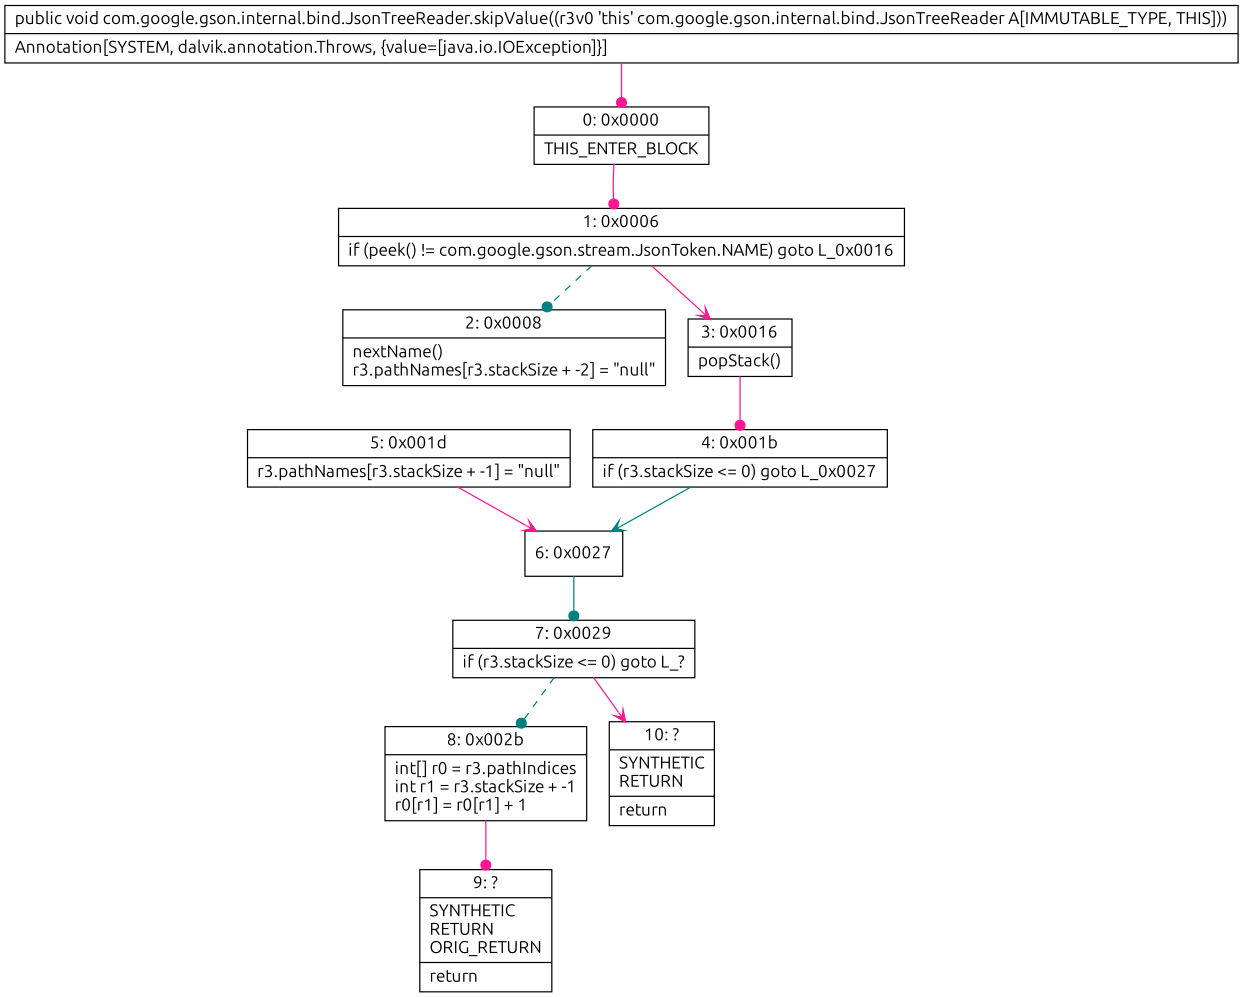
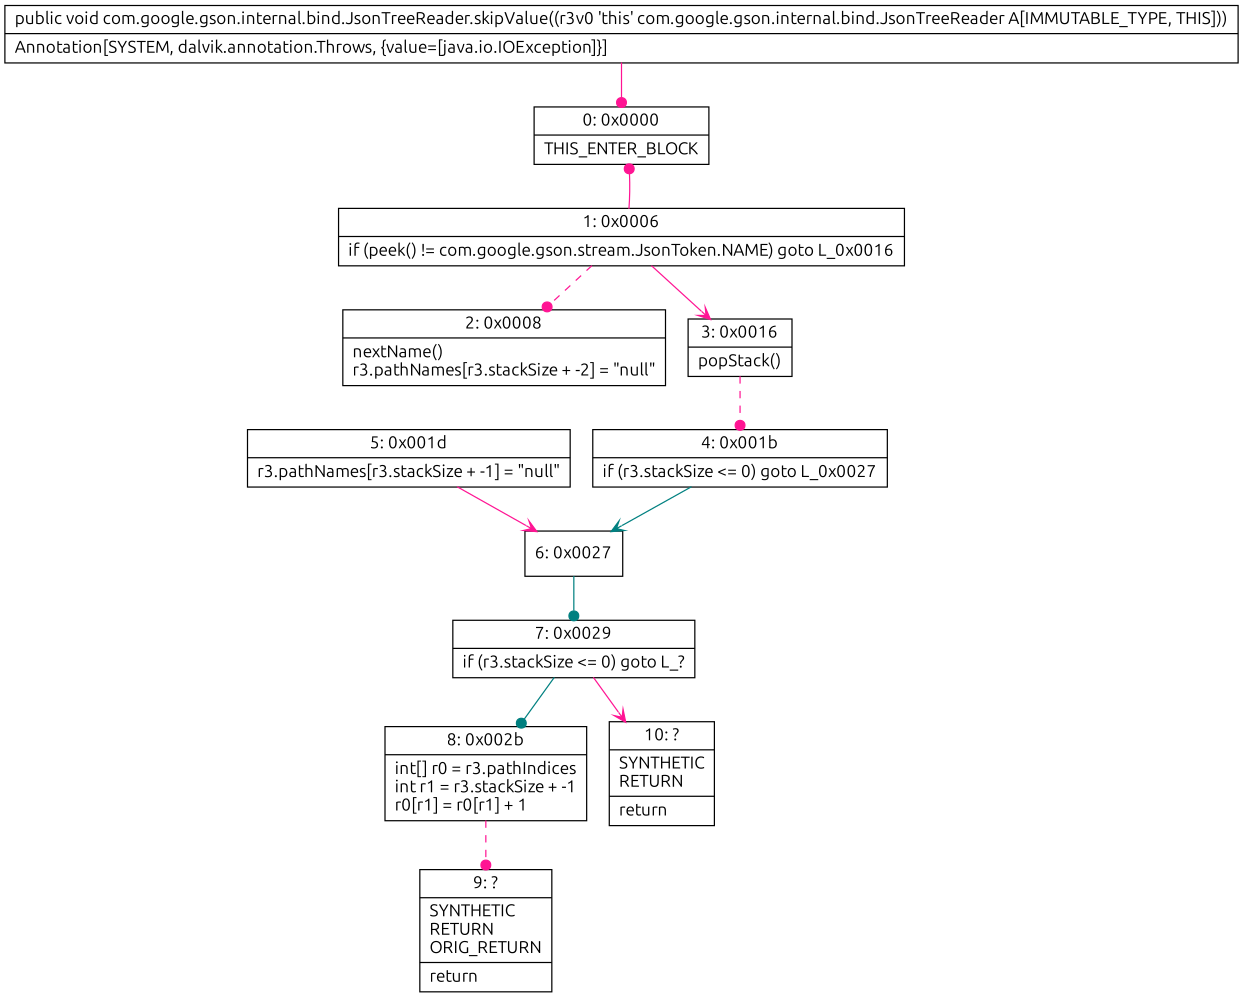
(613, 181) -> (630, 191)
(571, 284) -> (571, 284)
(740, 398) -> (740, 398)
(539, 698) -> (539, 698)
(486, 840) -> (486, 840)
